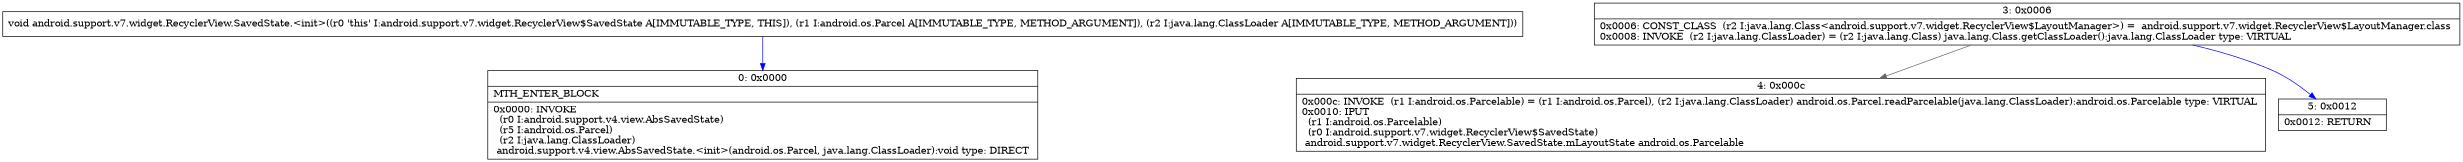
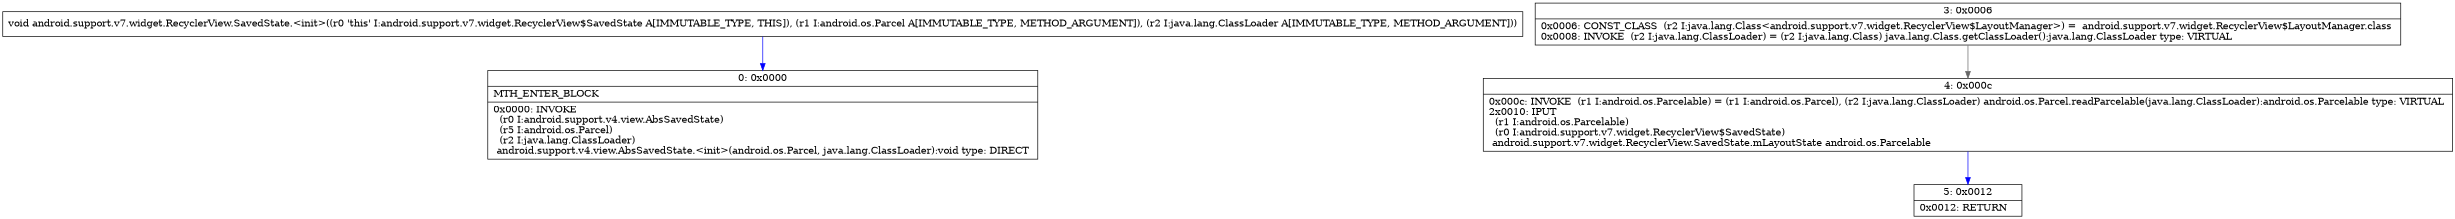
(2254, 63) -> (1968, 164)
(1339, 112) -> (1526, 112)
